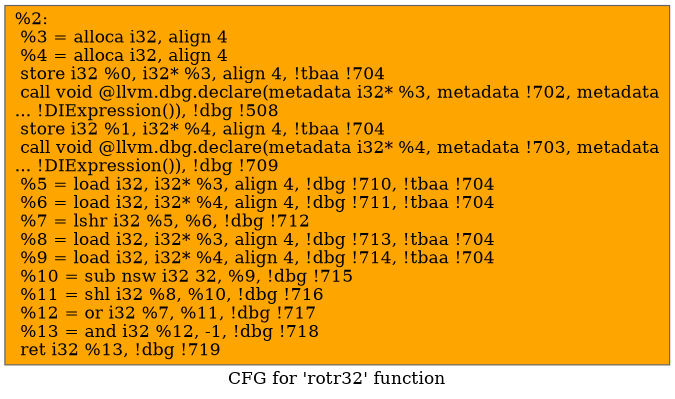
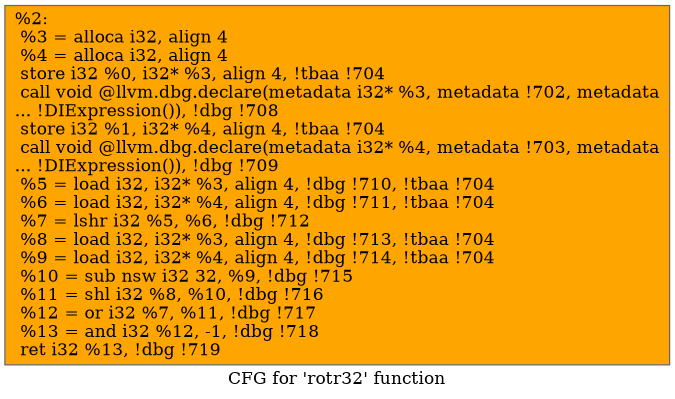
(147, 111) -> (147, 111)
